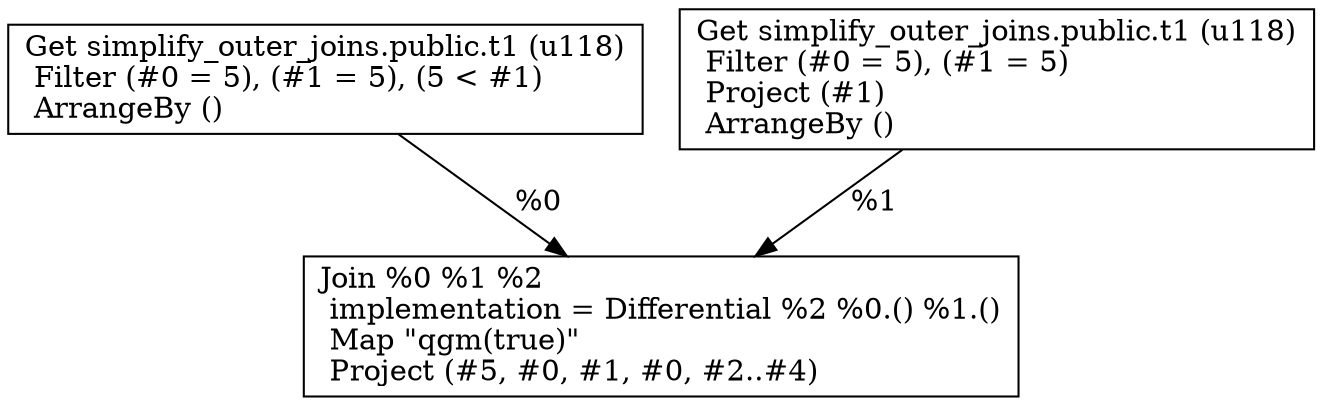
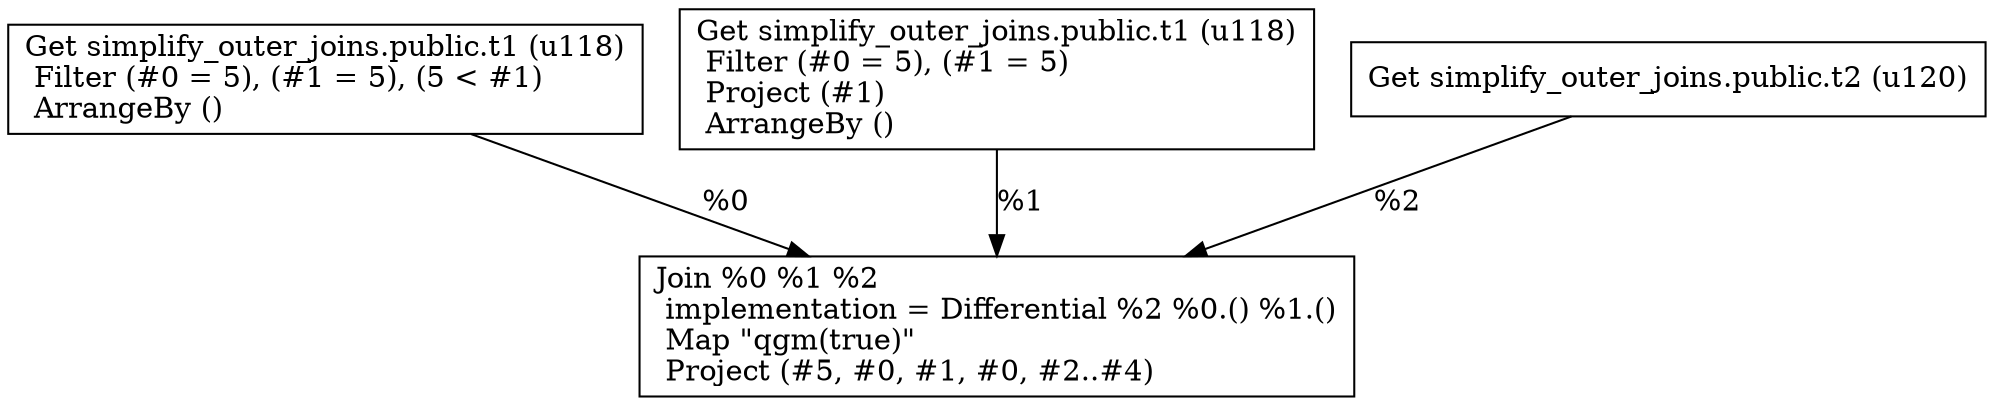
none -> (1668, 79)
